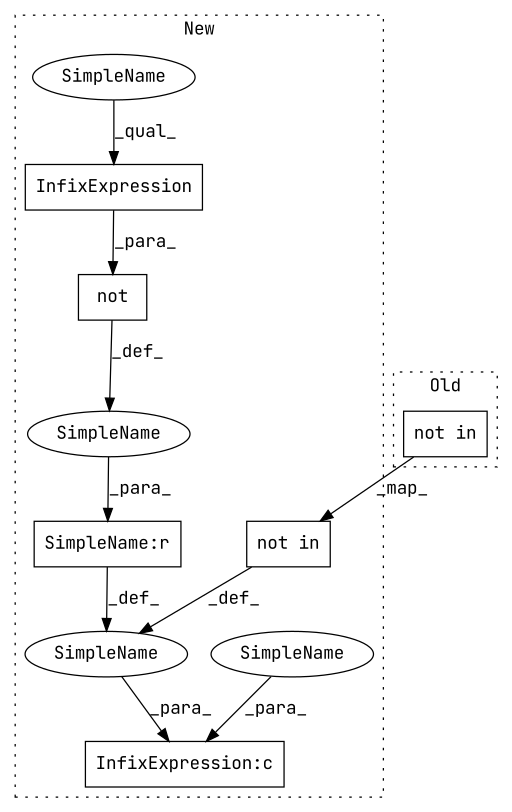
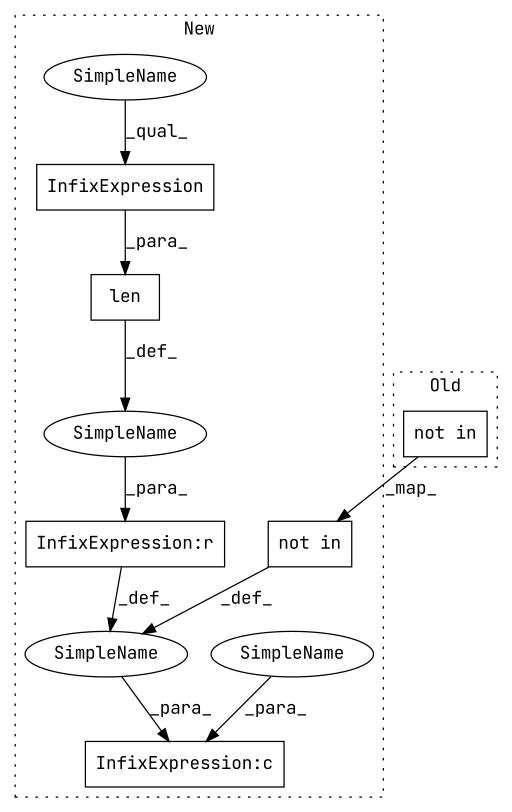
(113, 297) -> (125, 297)
(108, 544) -> (125, 544)
